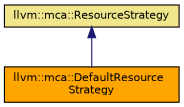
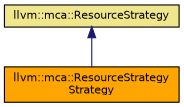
(92, 85) -> (92, 85)
